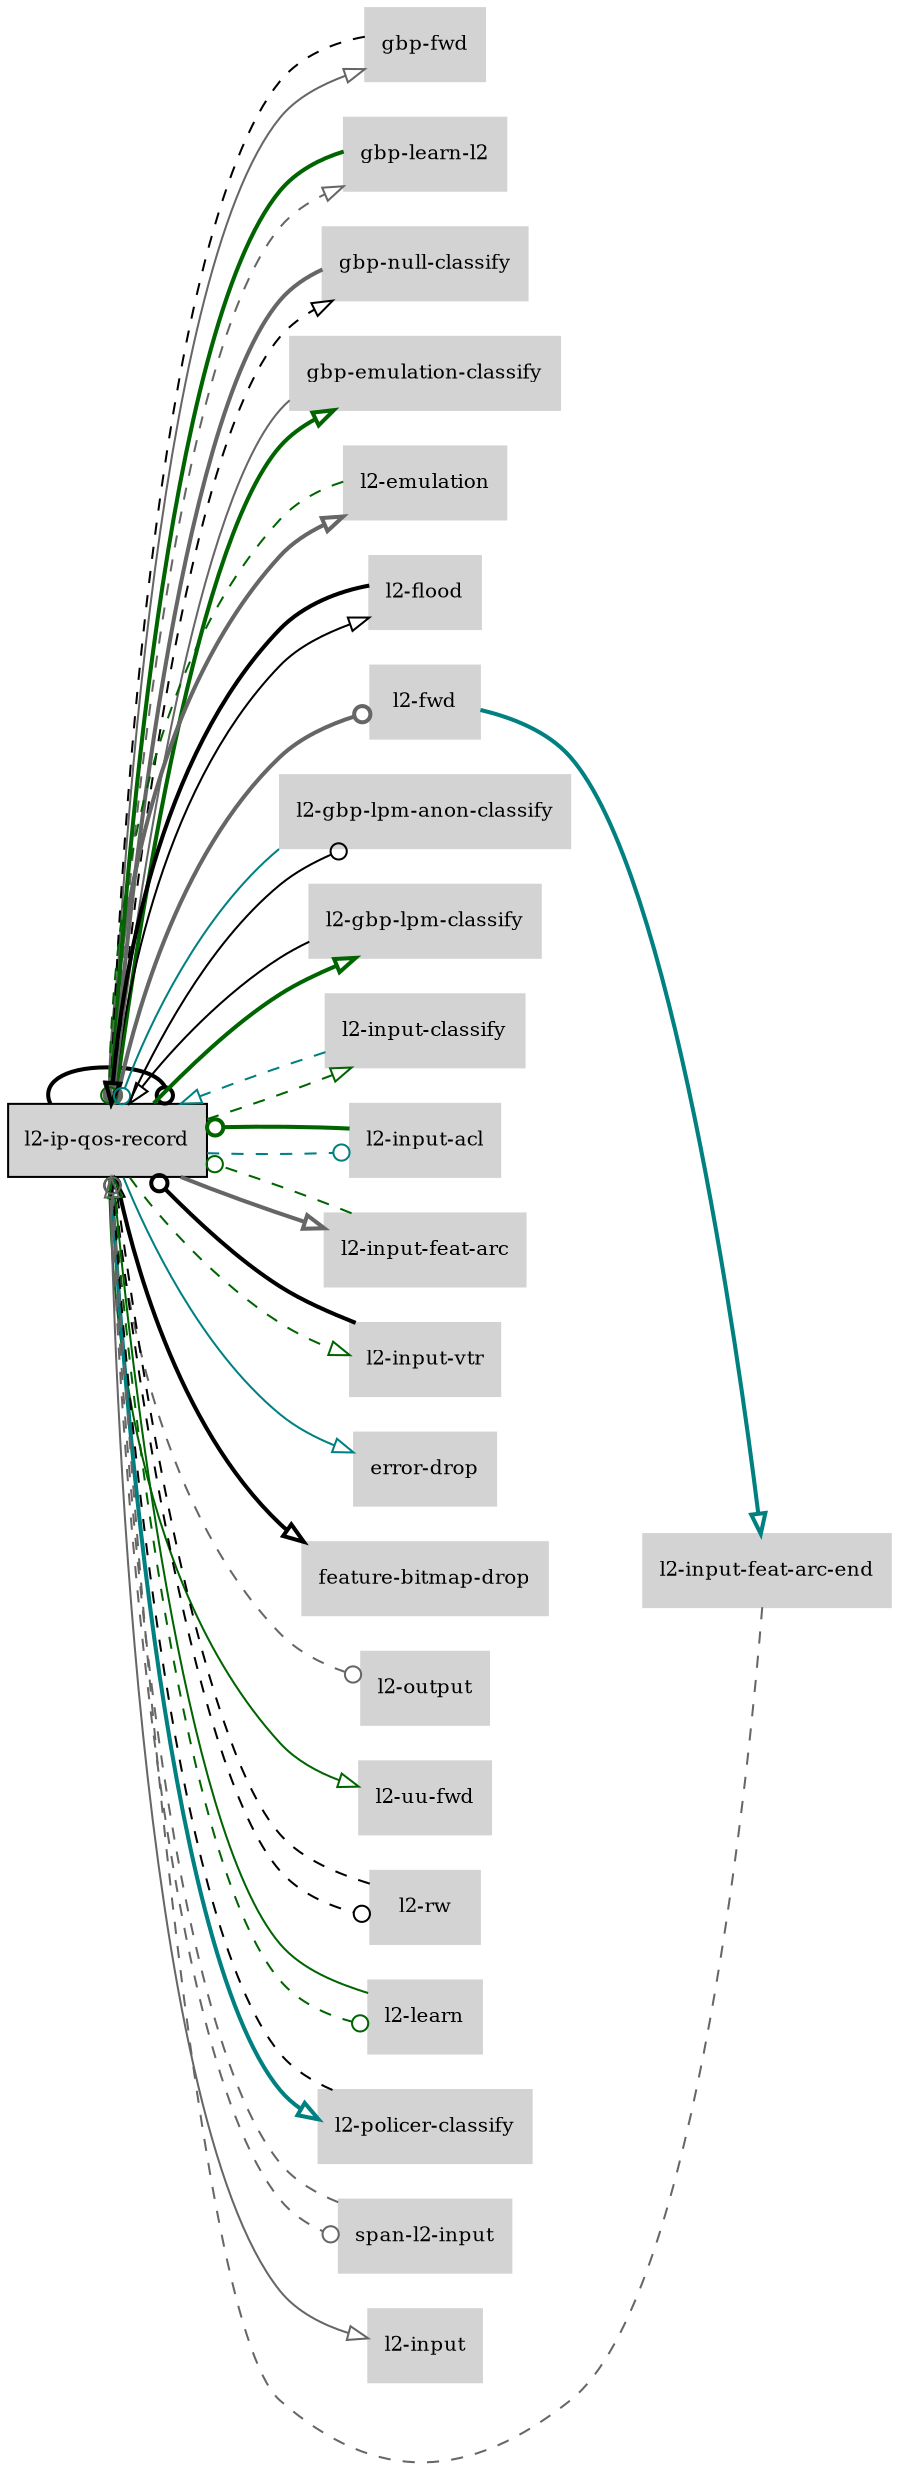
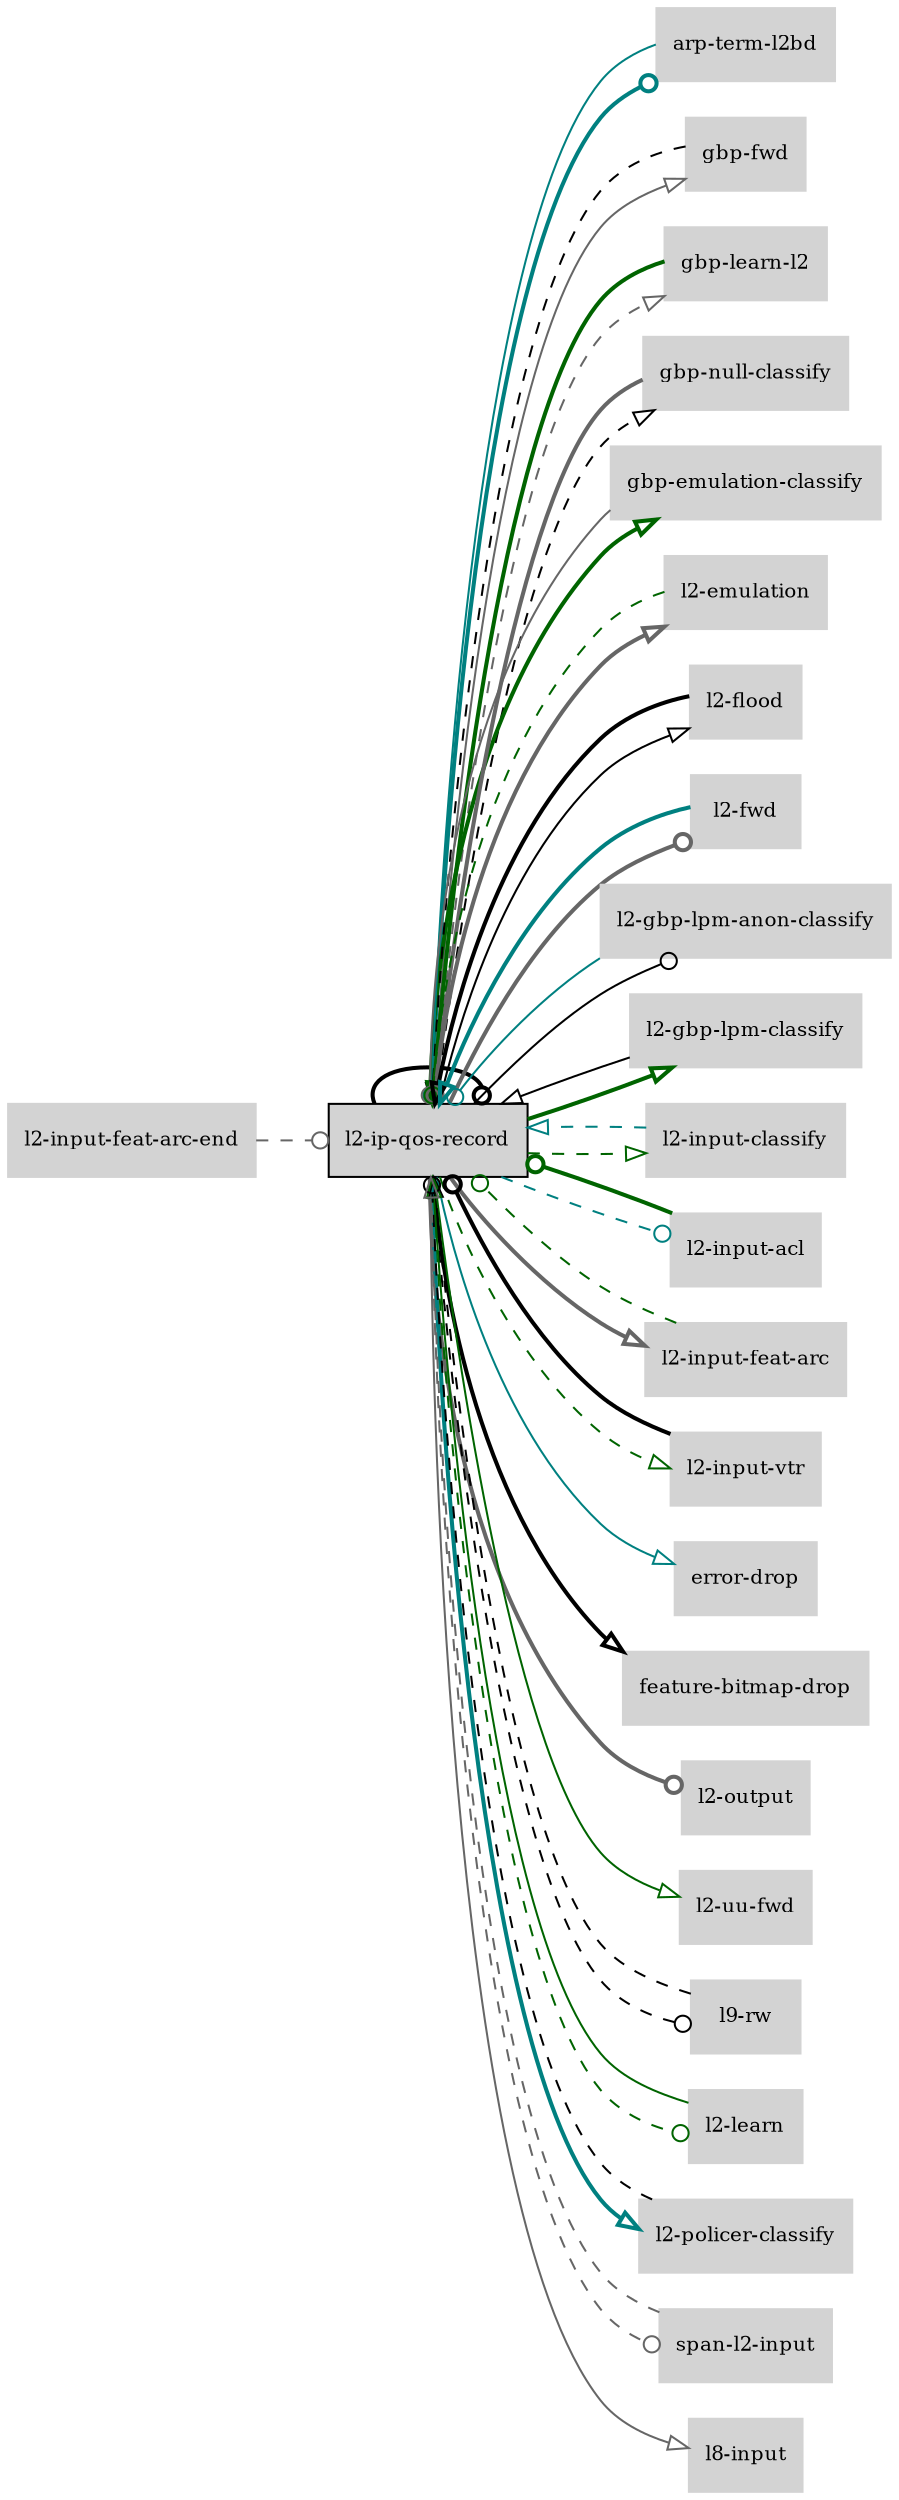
none -> (746, 45)
(685, 1076) -> (538, 916)
(173, 1455) -> (530, 1638)
(425, 1907) -> (746, 2017)
(425, 2346) -> (746, 2455)
